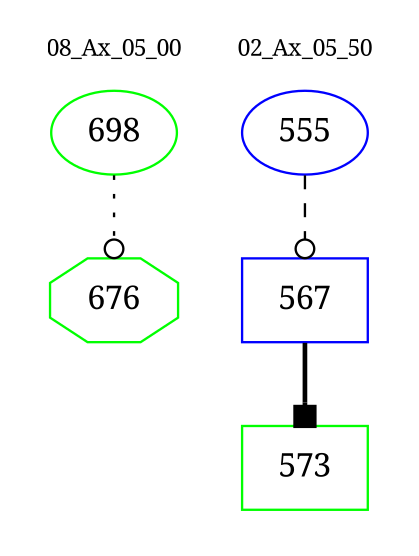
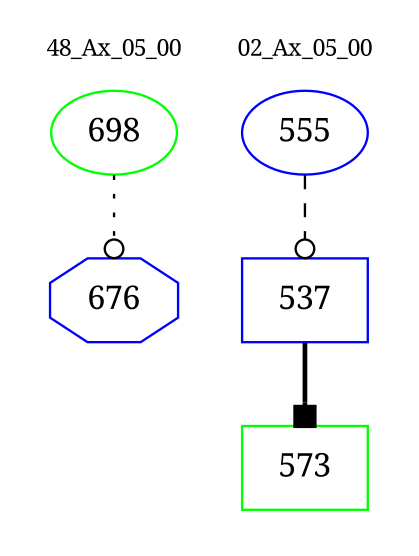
(114, 50) -> (114, 50)
(305, 50) -> (305, 50)
(114, 300) -> (114, 300)
(305, 300) -> (305, 300)
